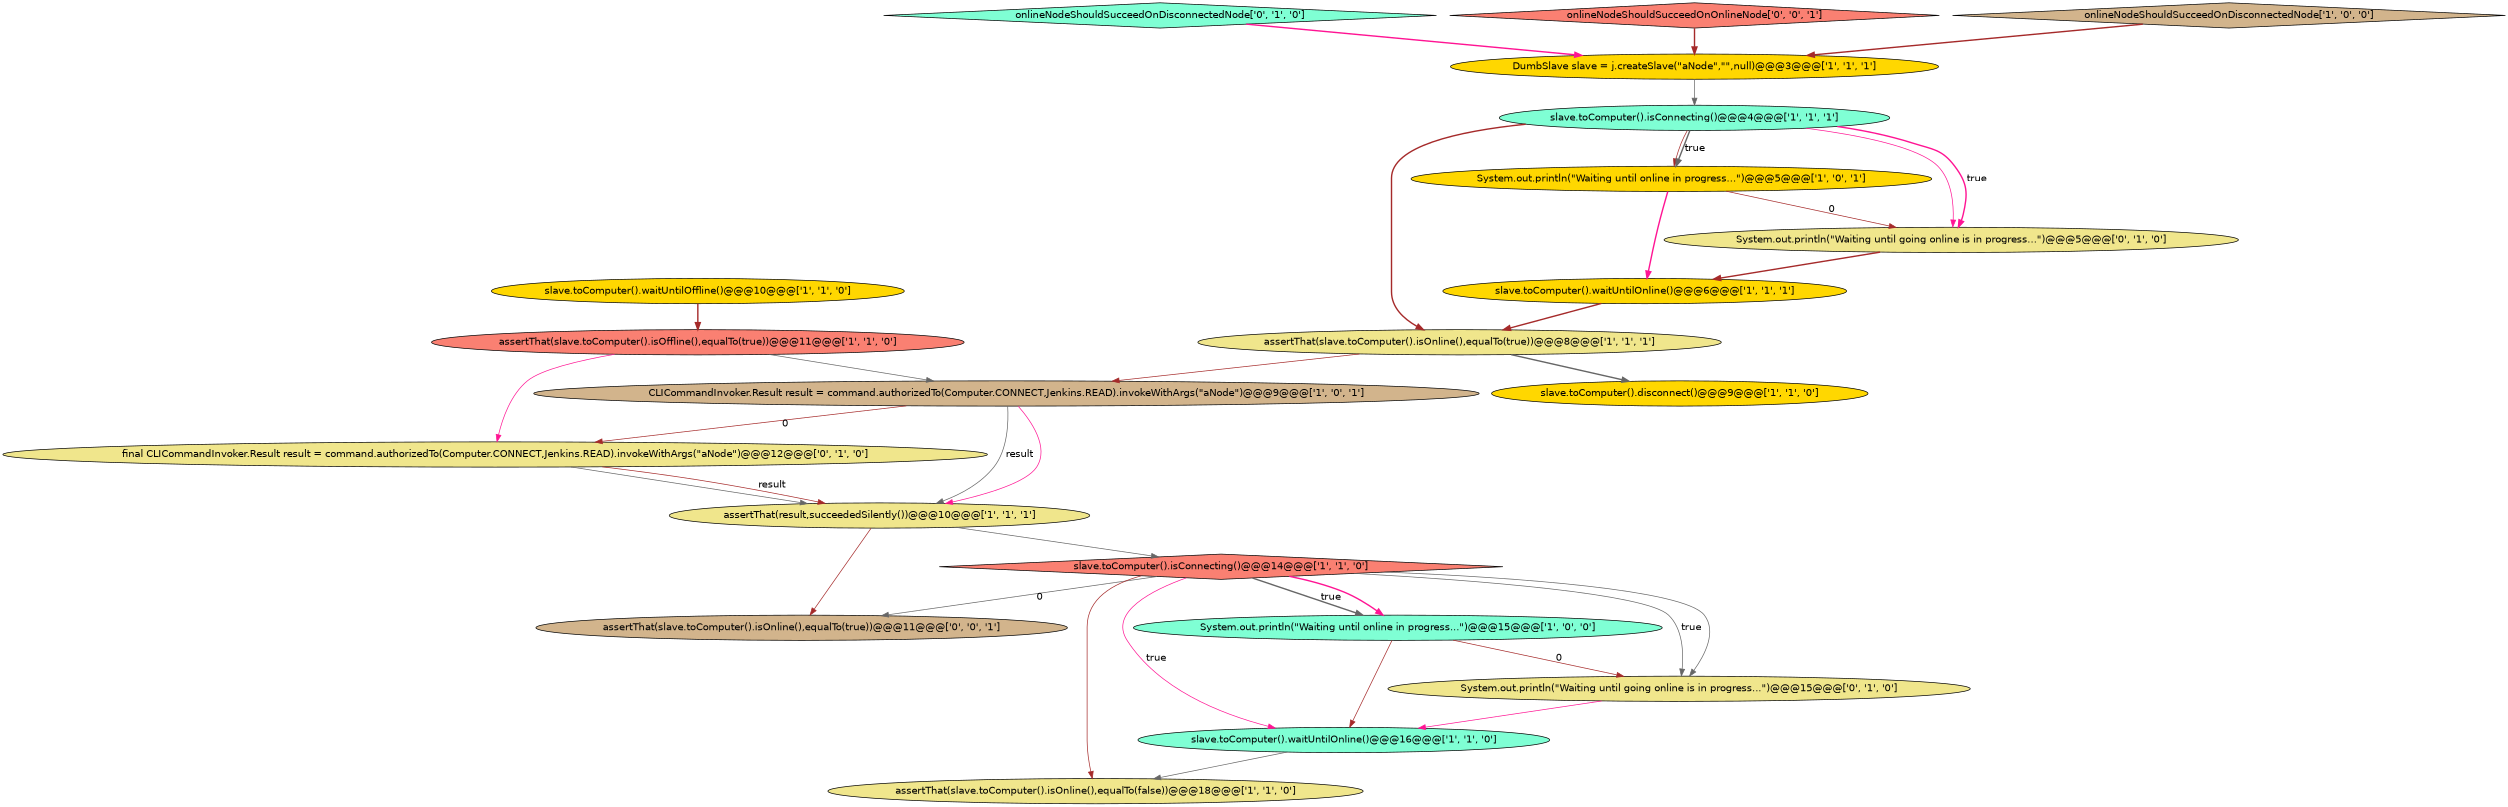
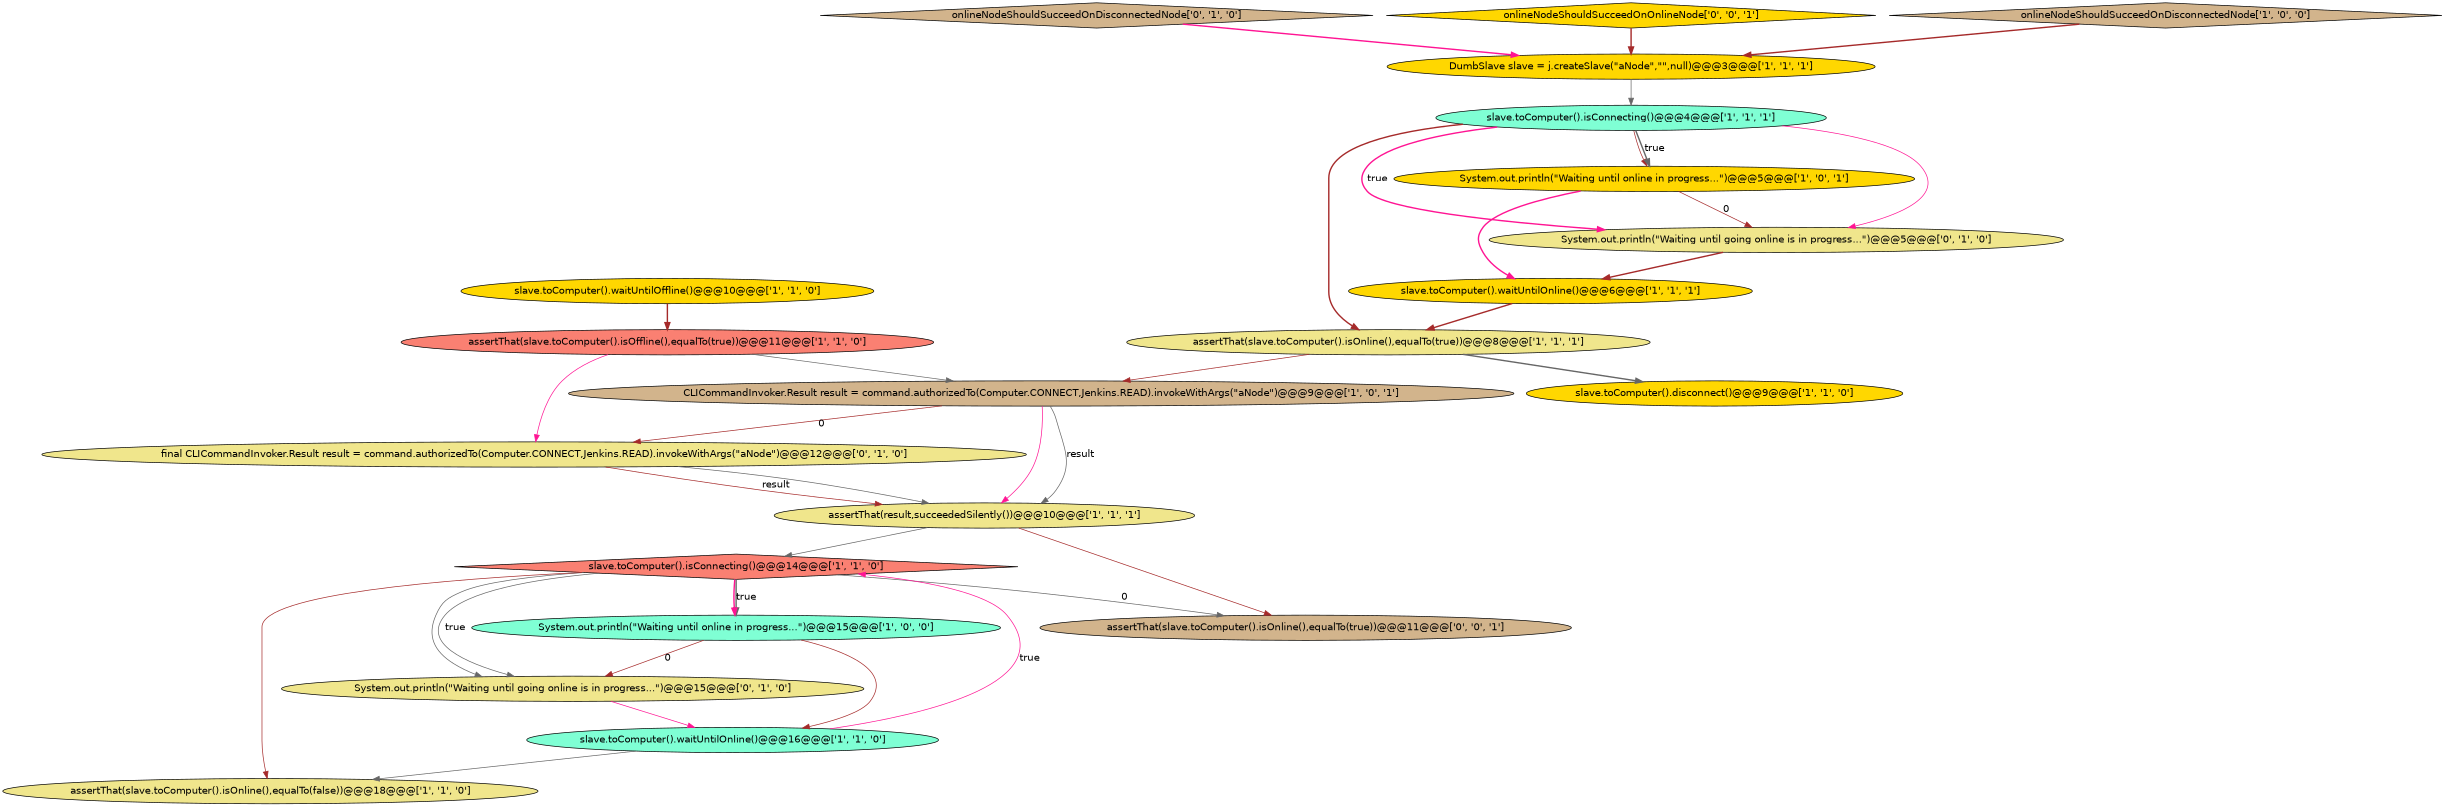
(1160, 15) -> (1097, 15)
(1694, 15) -> (1631, 15)
(1150, 667) -> (1014, 662)
